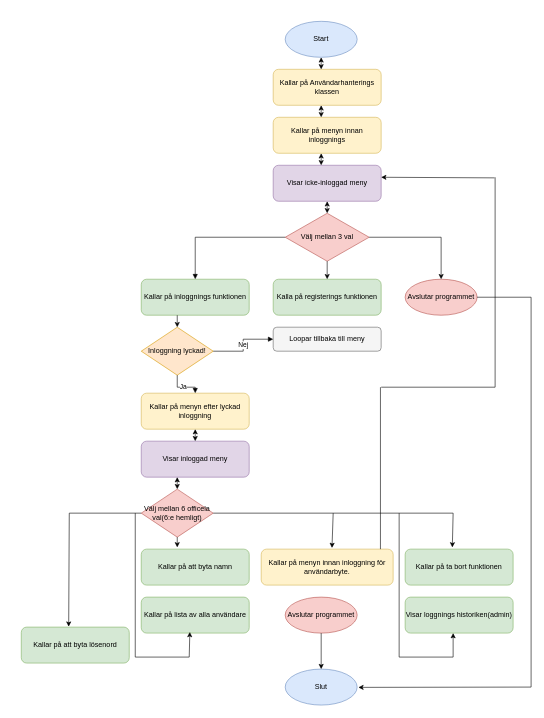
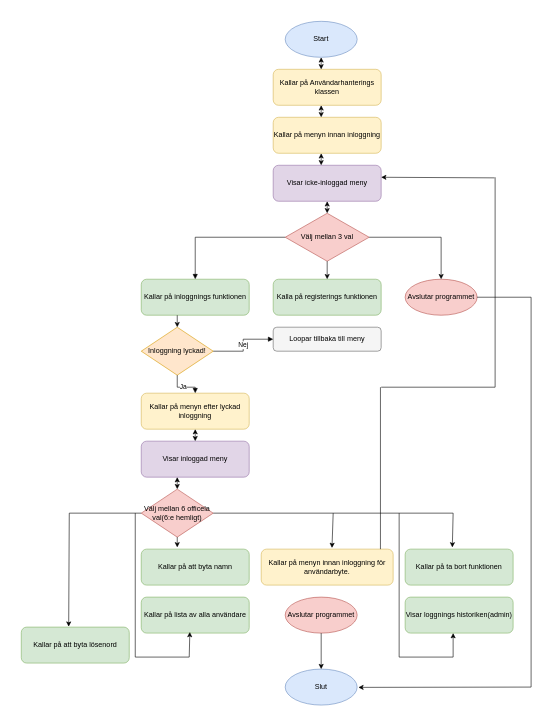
(327, 135) -> (327, 135)
